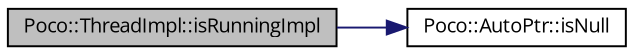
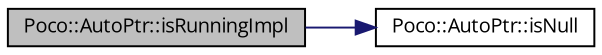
(172, 28) -> (156, 28)
